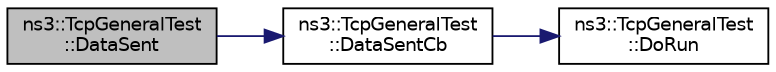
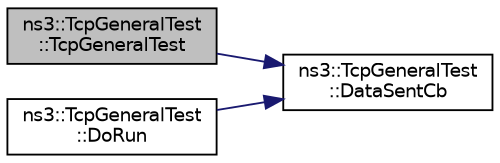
(112, 36) -> (112, 36)
(517, 36) -> (241, 106)
